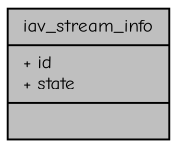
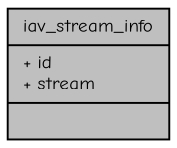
(50, 84) -> (60, 84)
